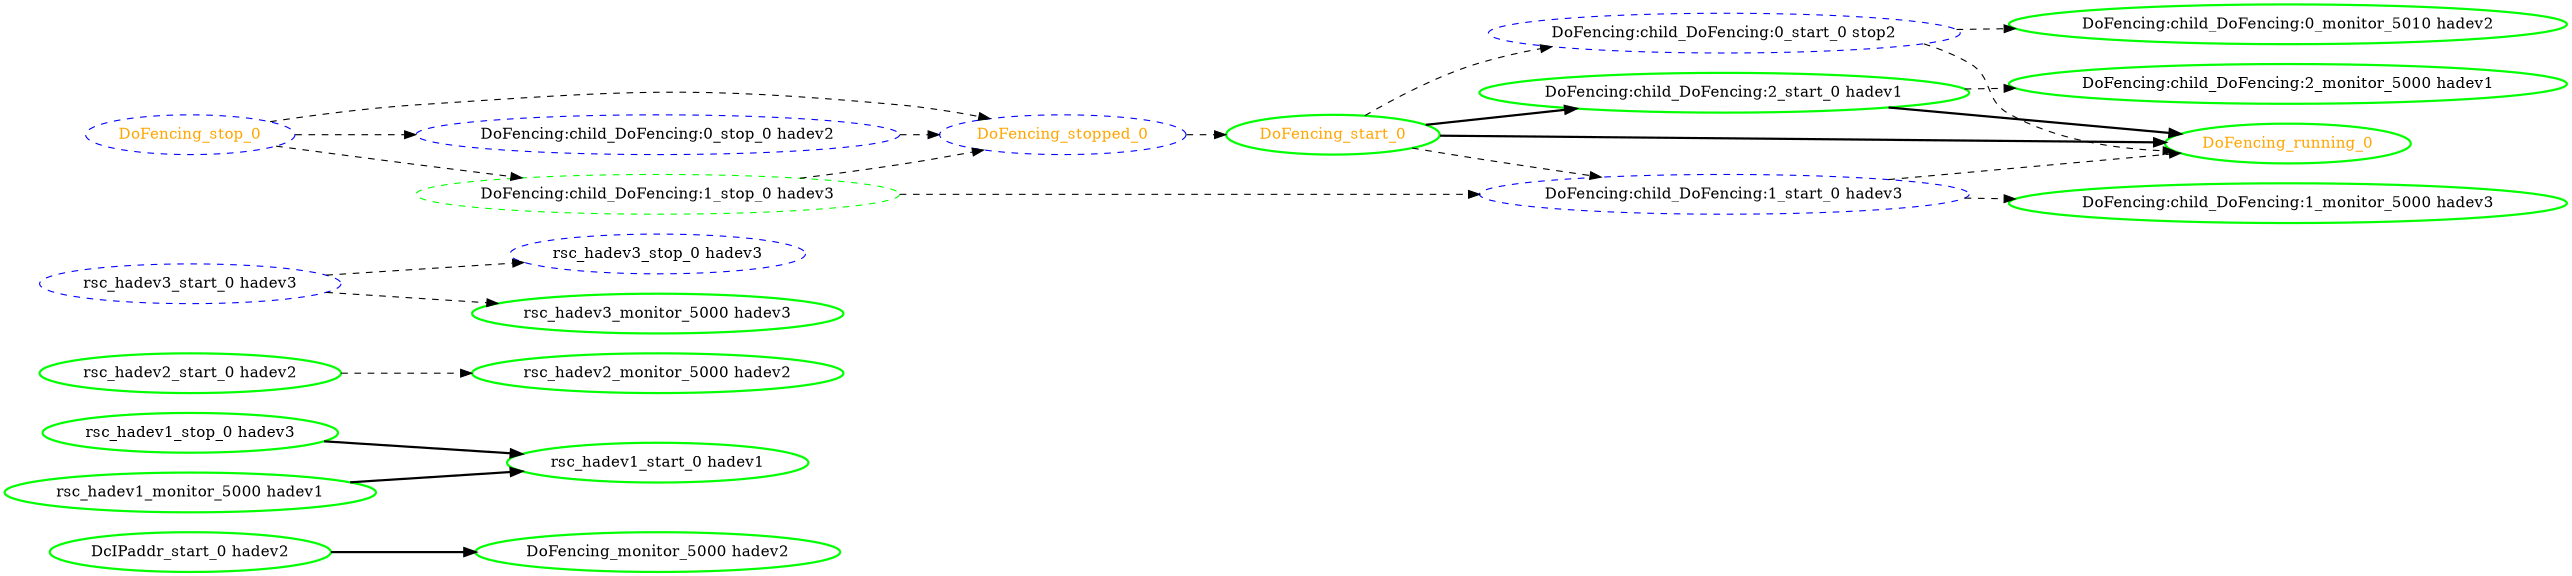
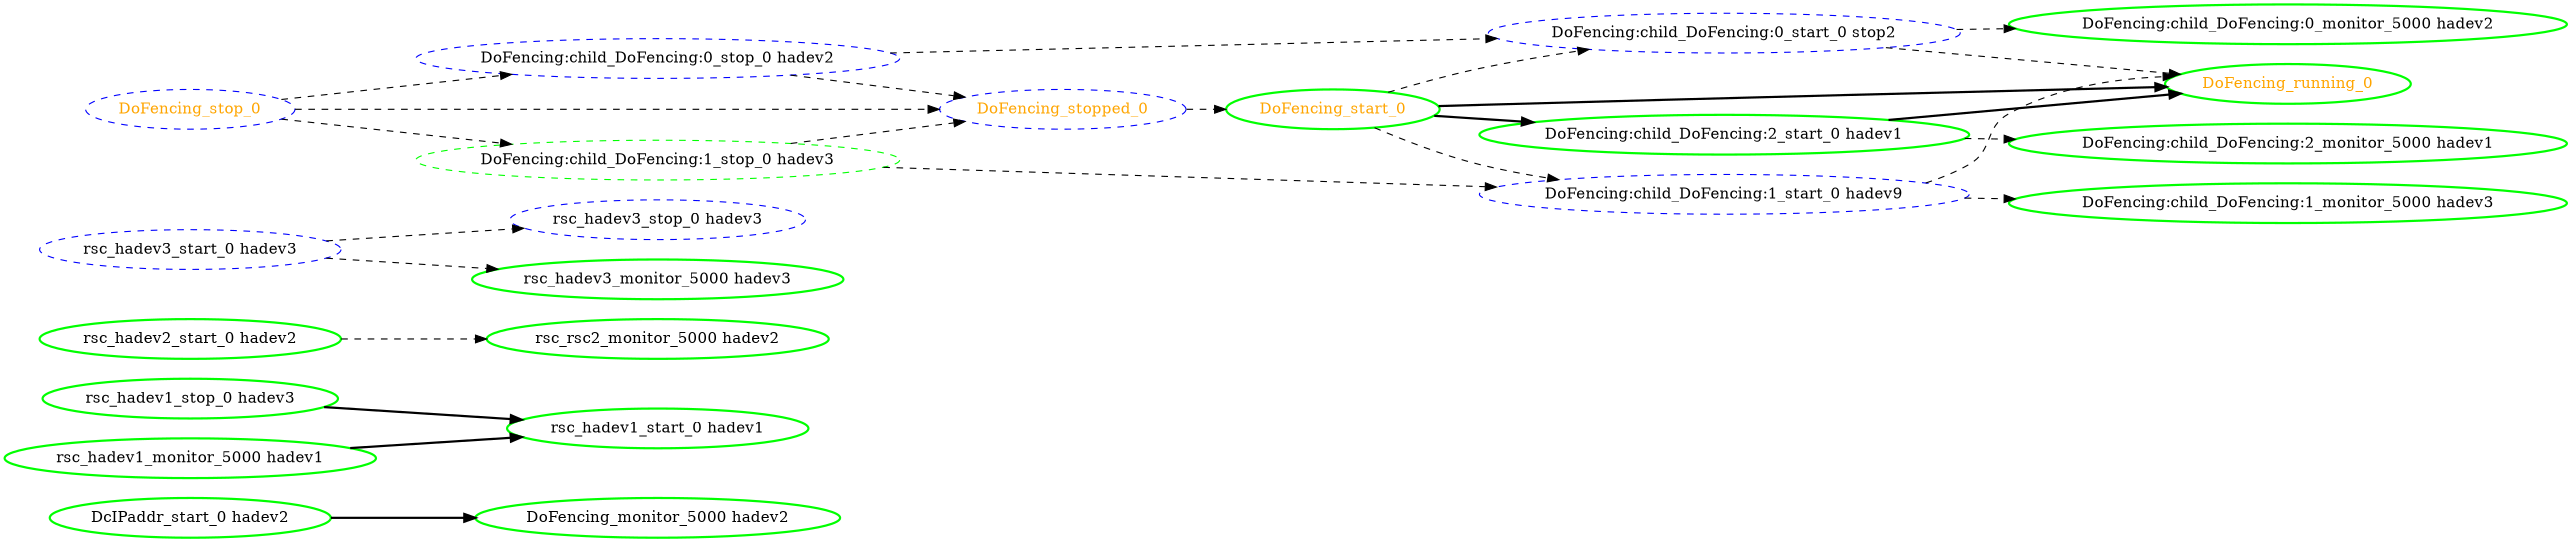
(2288, 24) -> (2288, 24)
none -> (1188, 46)
(1724, 194) -> (1724, 194)
(658, 373) -> (658, 339)
